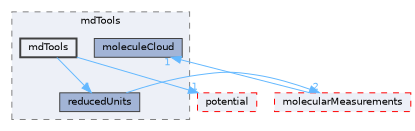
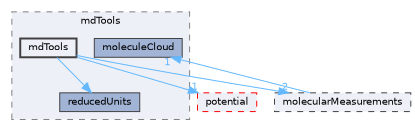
(209, 74) -> (178, 74)
(343, 102) -> (343, 102)
